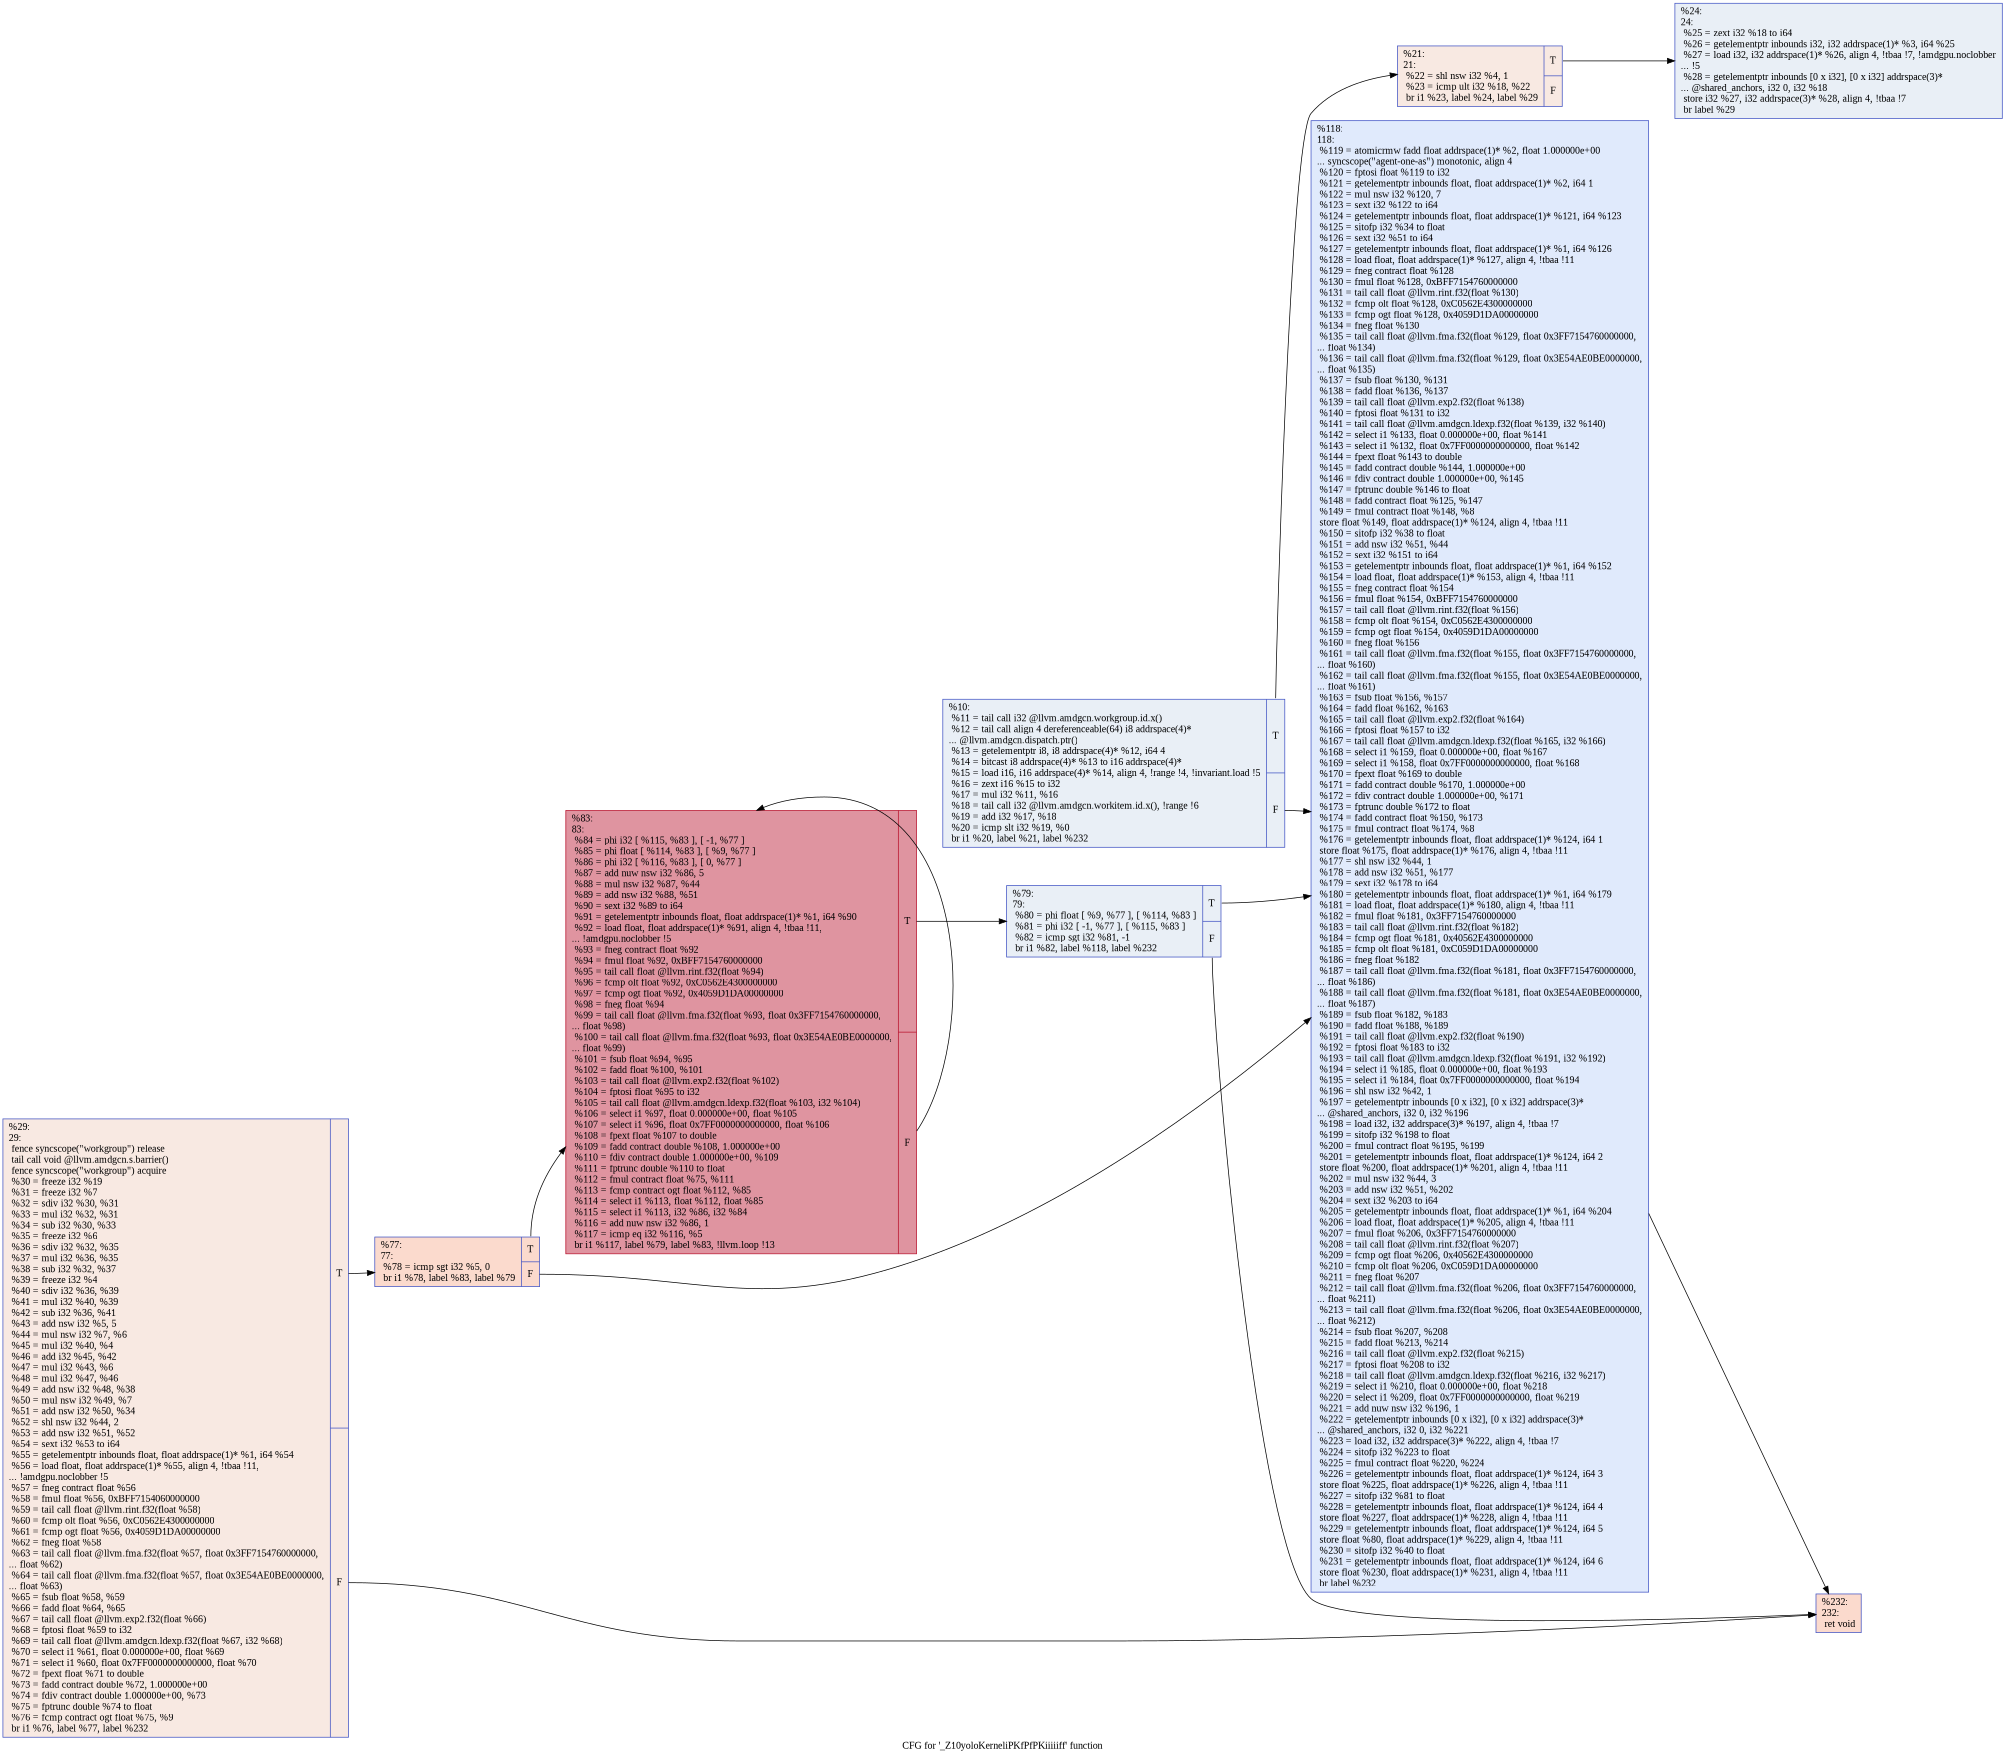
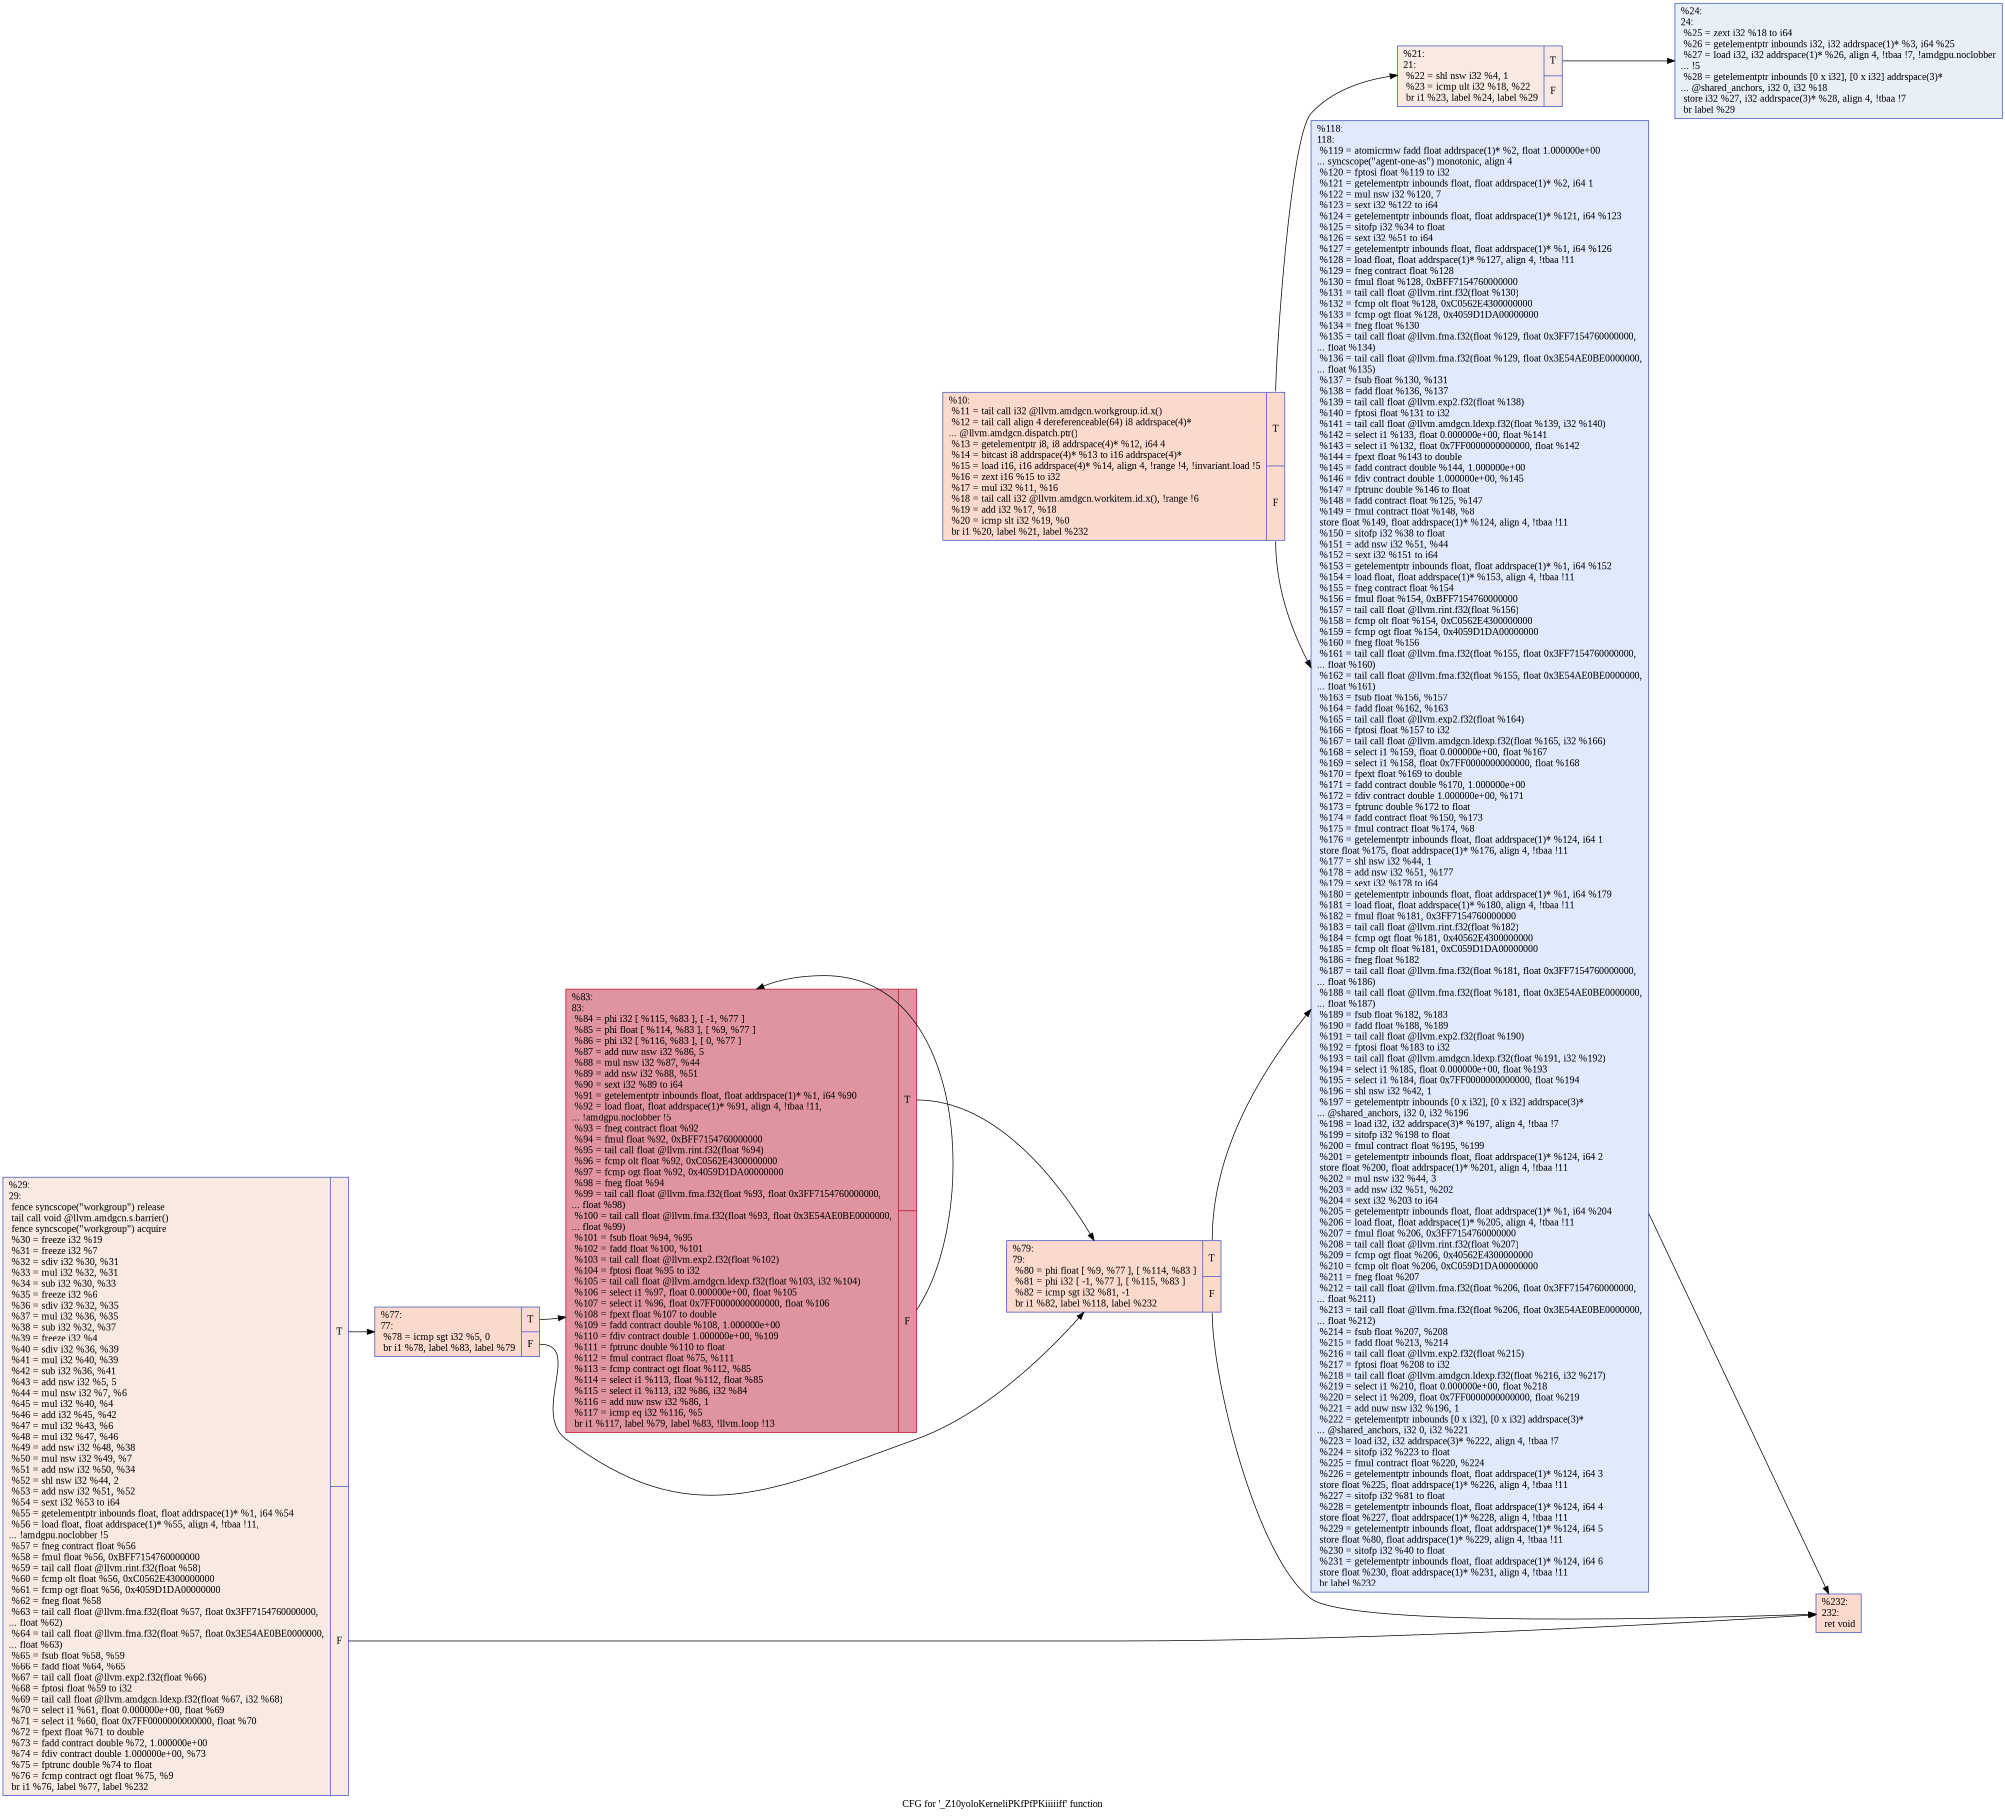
(1114, 773) -> (1114, 466)
(1114, 921) -> (1114, 1276)
(953, 1246) -> (785, 1484)
(104, 1499) -> (104, 1557)
